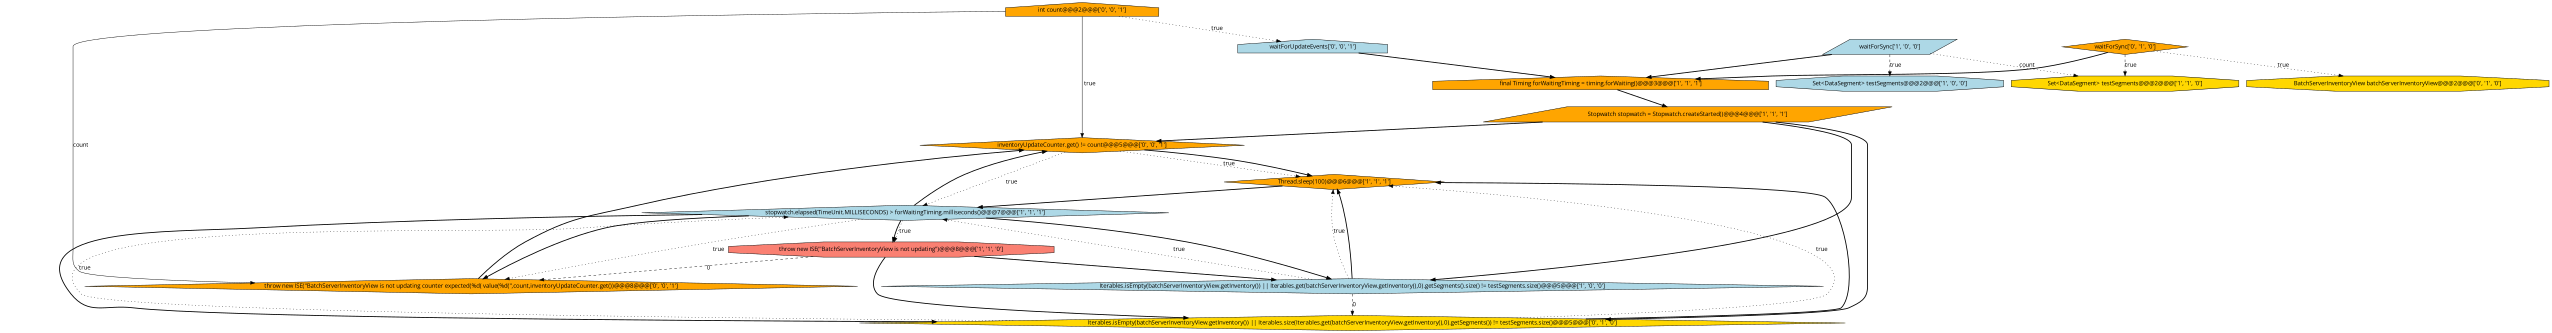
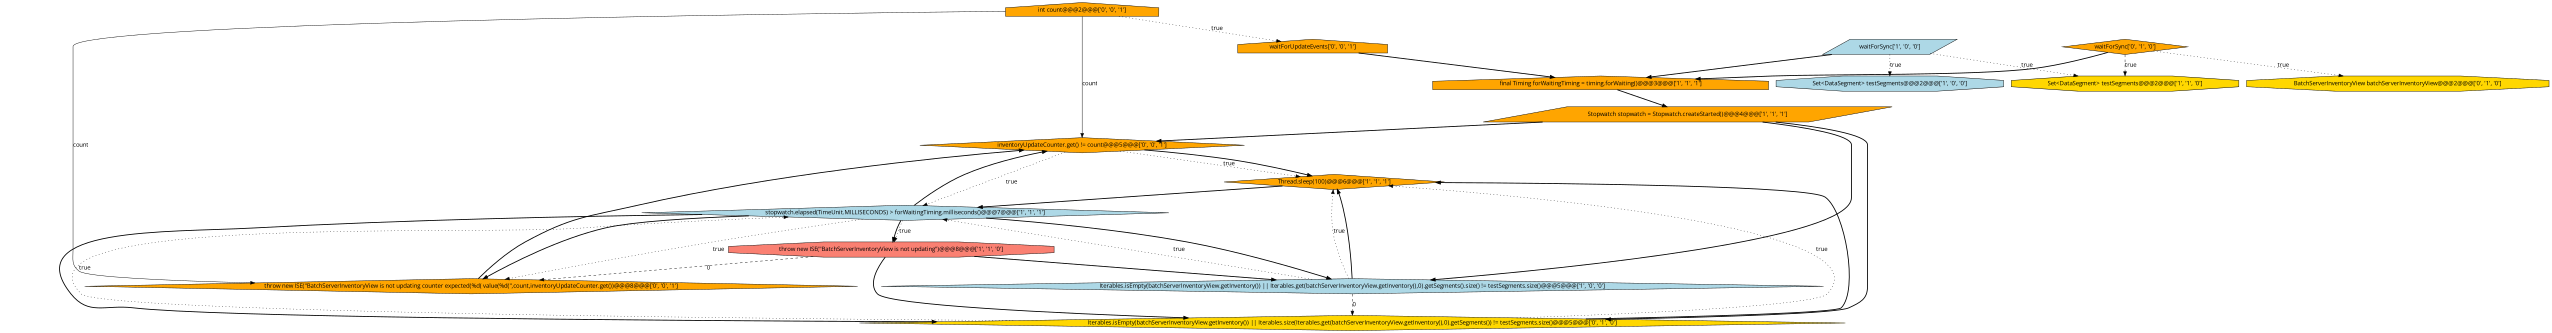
(1313, 47) -> (1313, 47)
(1890, 63) -> (1890, 63)
(2027, 65) -> (2027, 65)
(1090, 84) -> (1090, 84)
